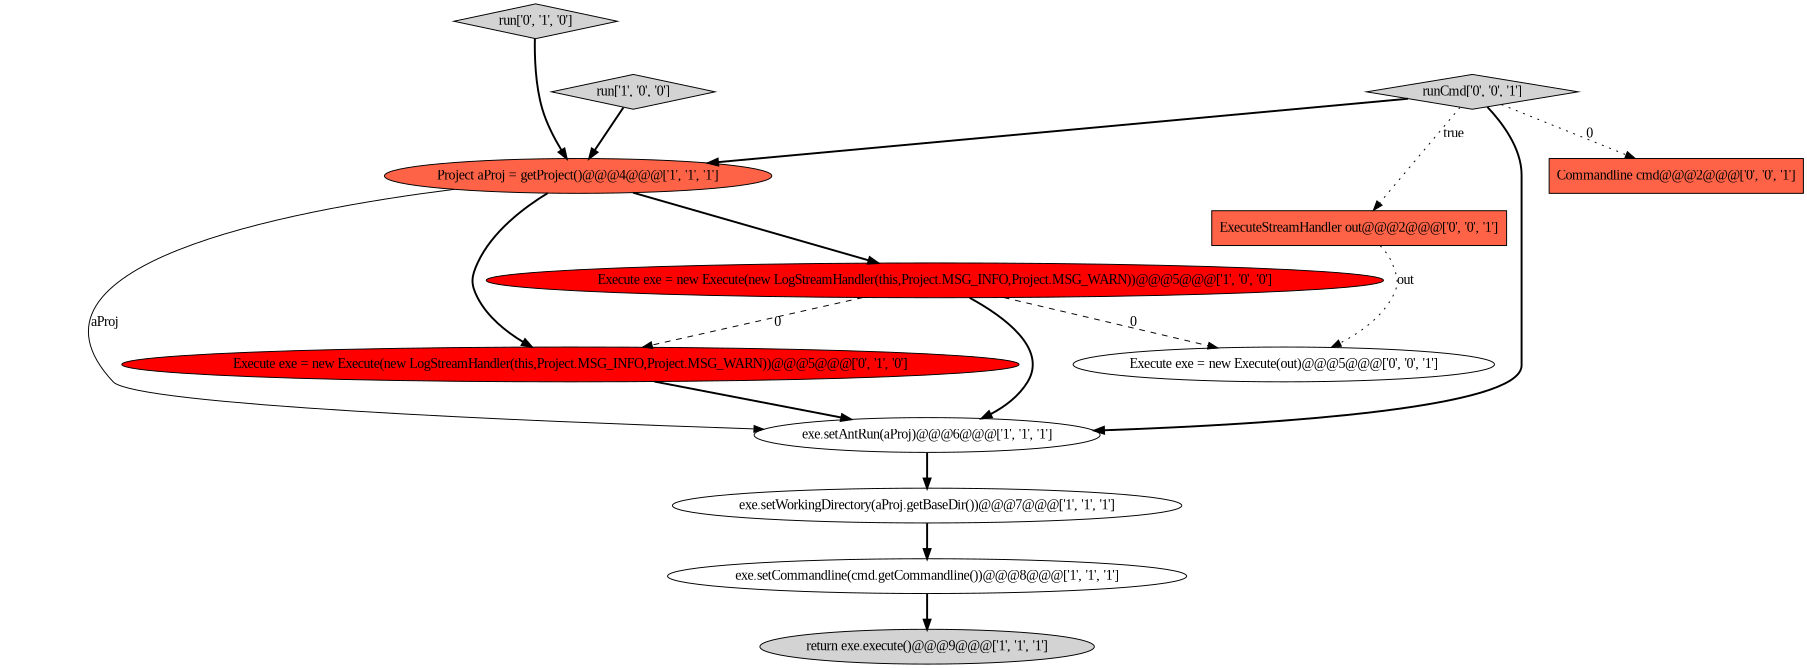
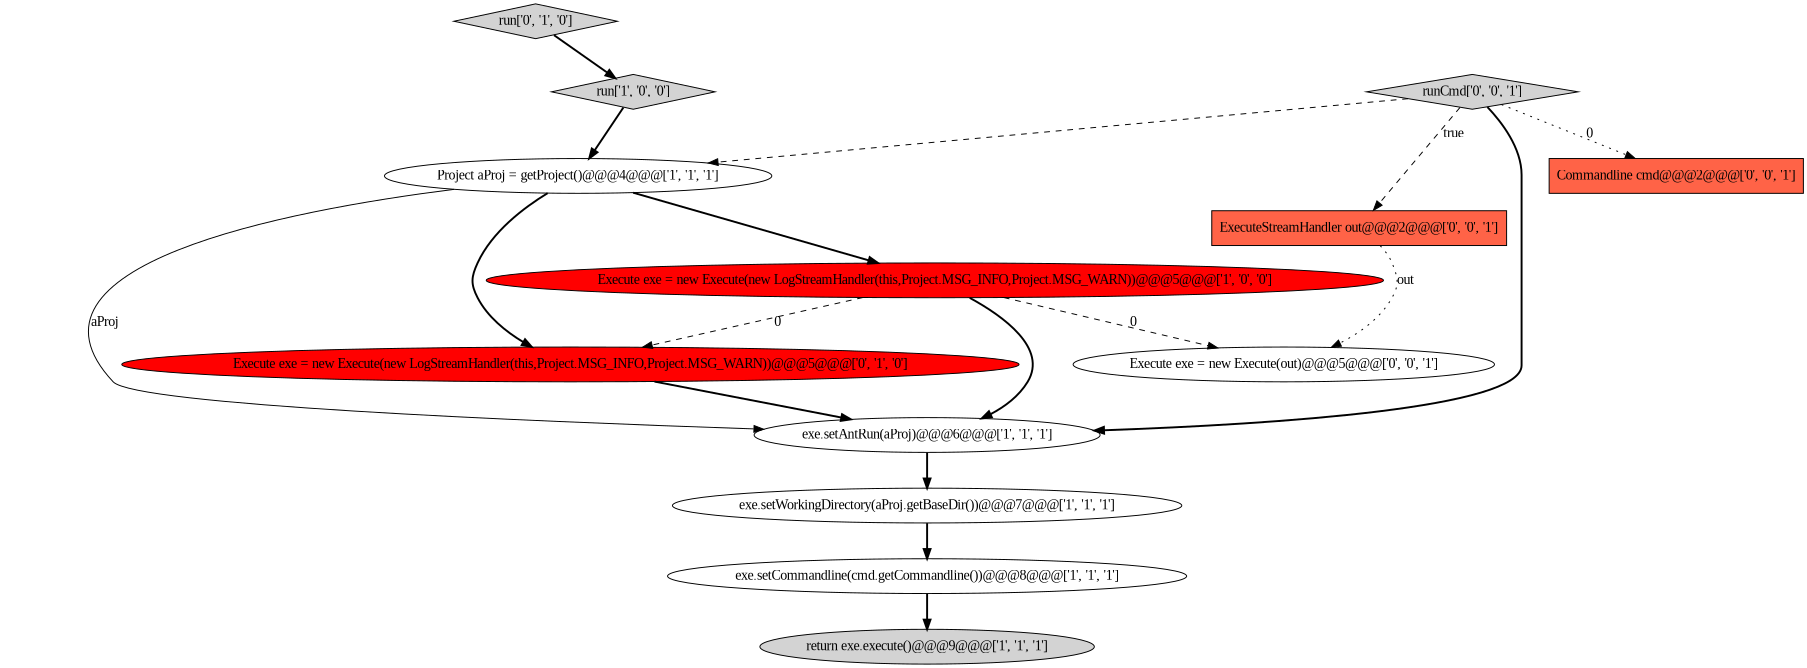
(539, 97) -> (580, 54)
(1063, 130) -> (1063, 130)
(1420, 155) -> (1420, 155)
(578, 176) -> (578, 176)
